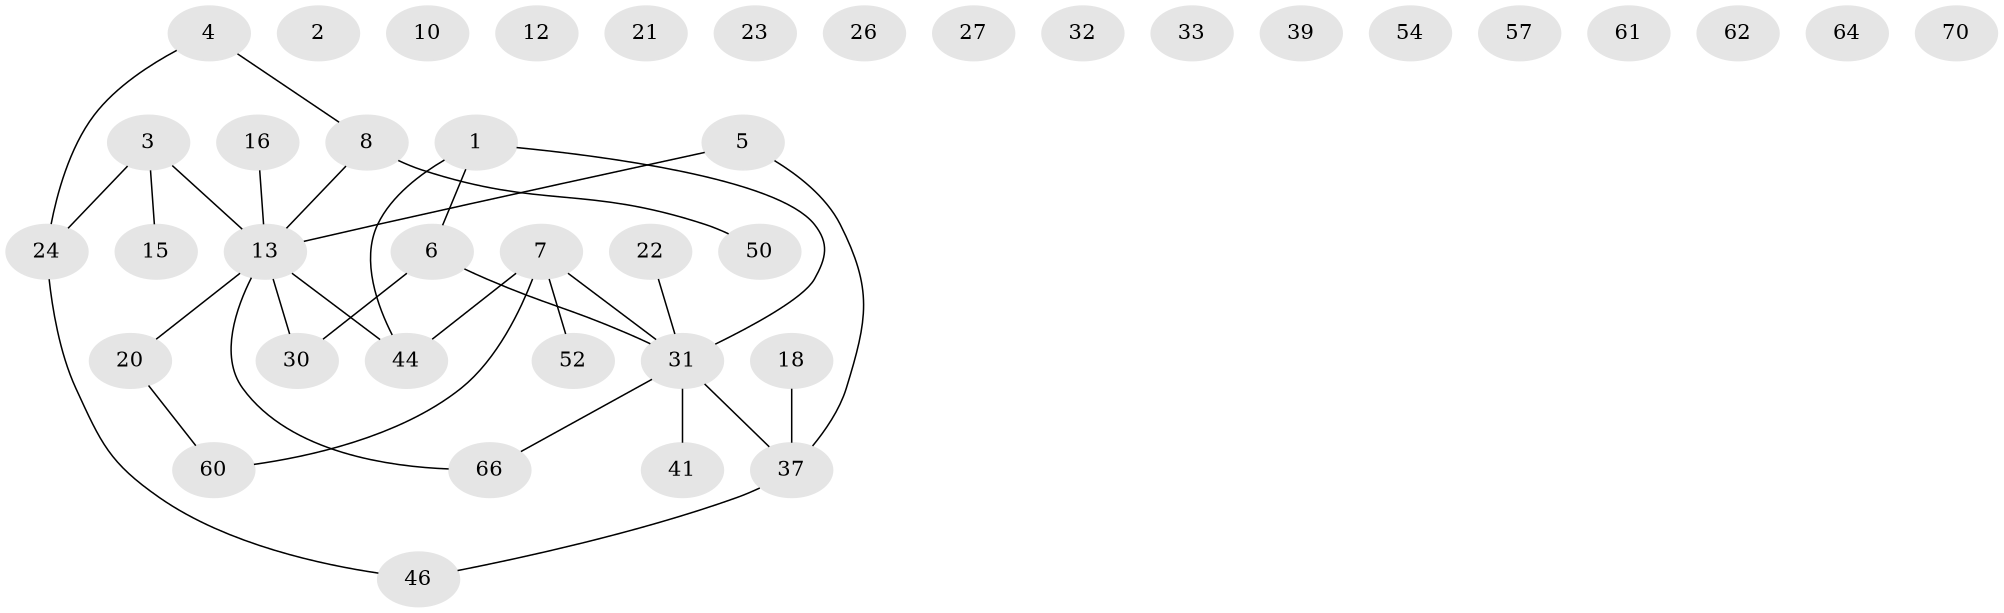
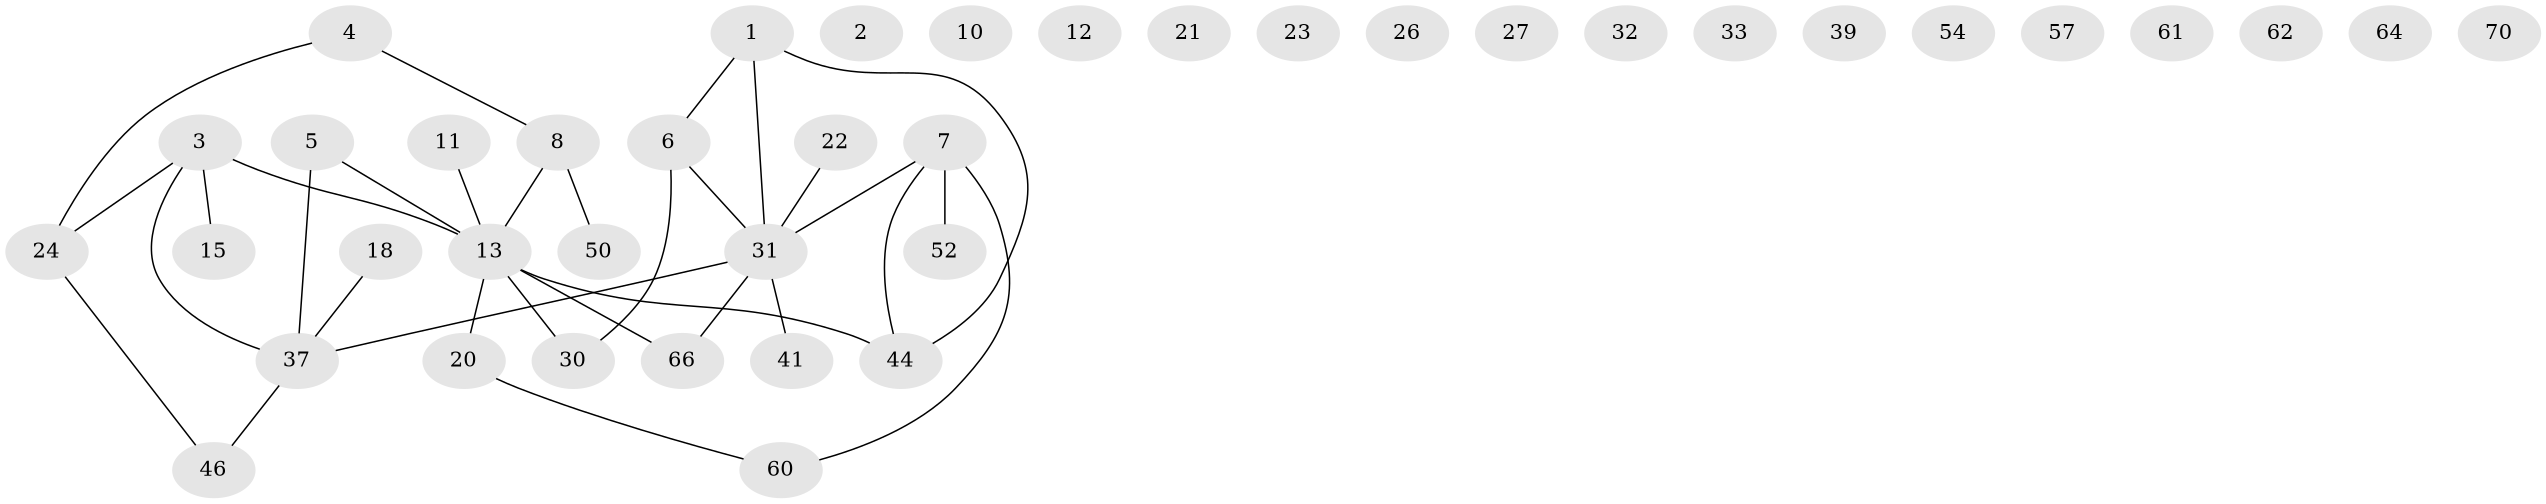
(258, 143) -> (449, 143)
none -> (161, 281)
